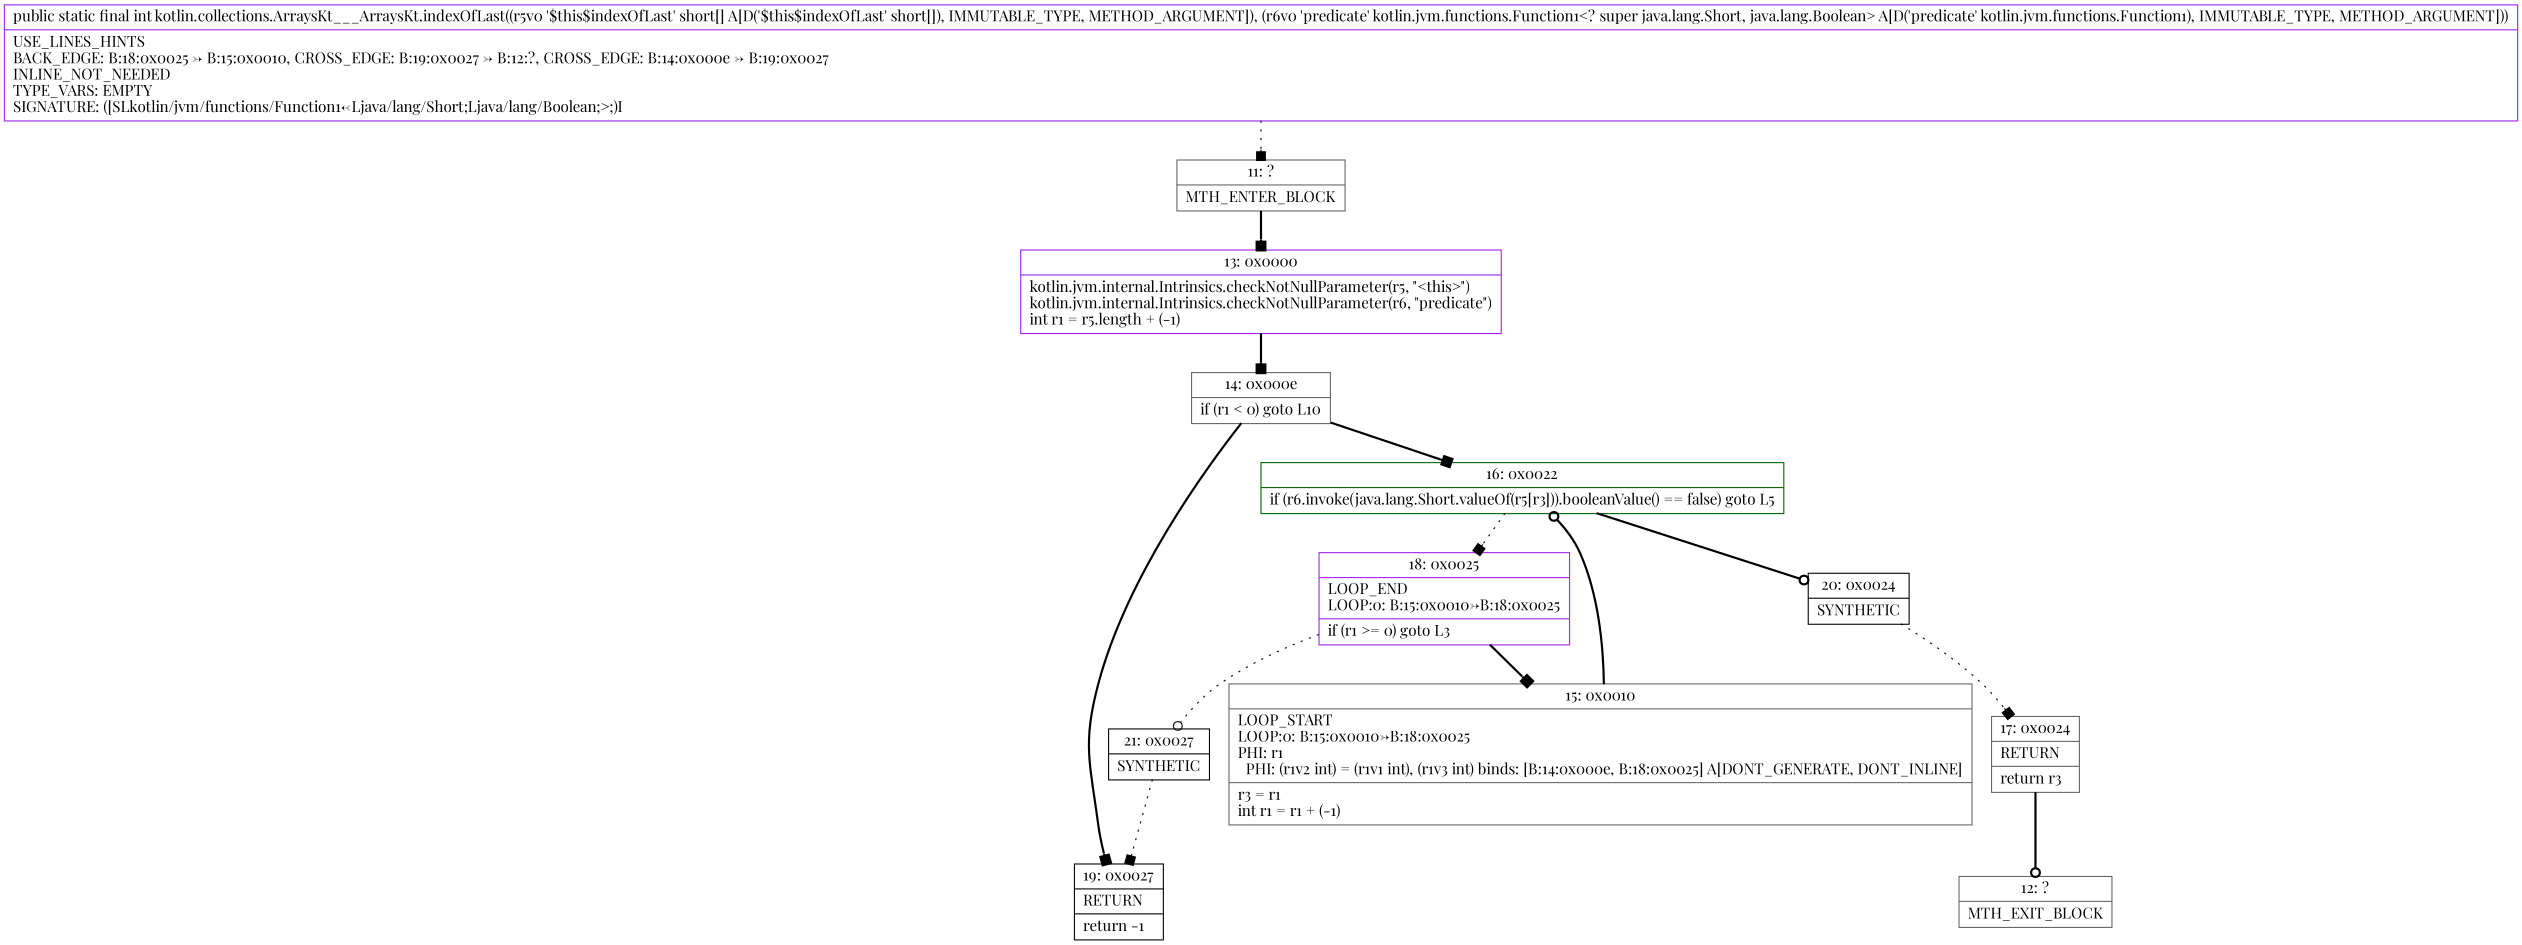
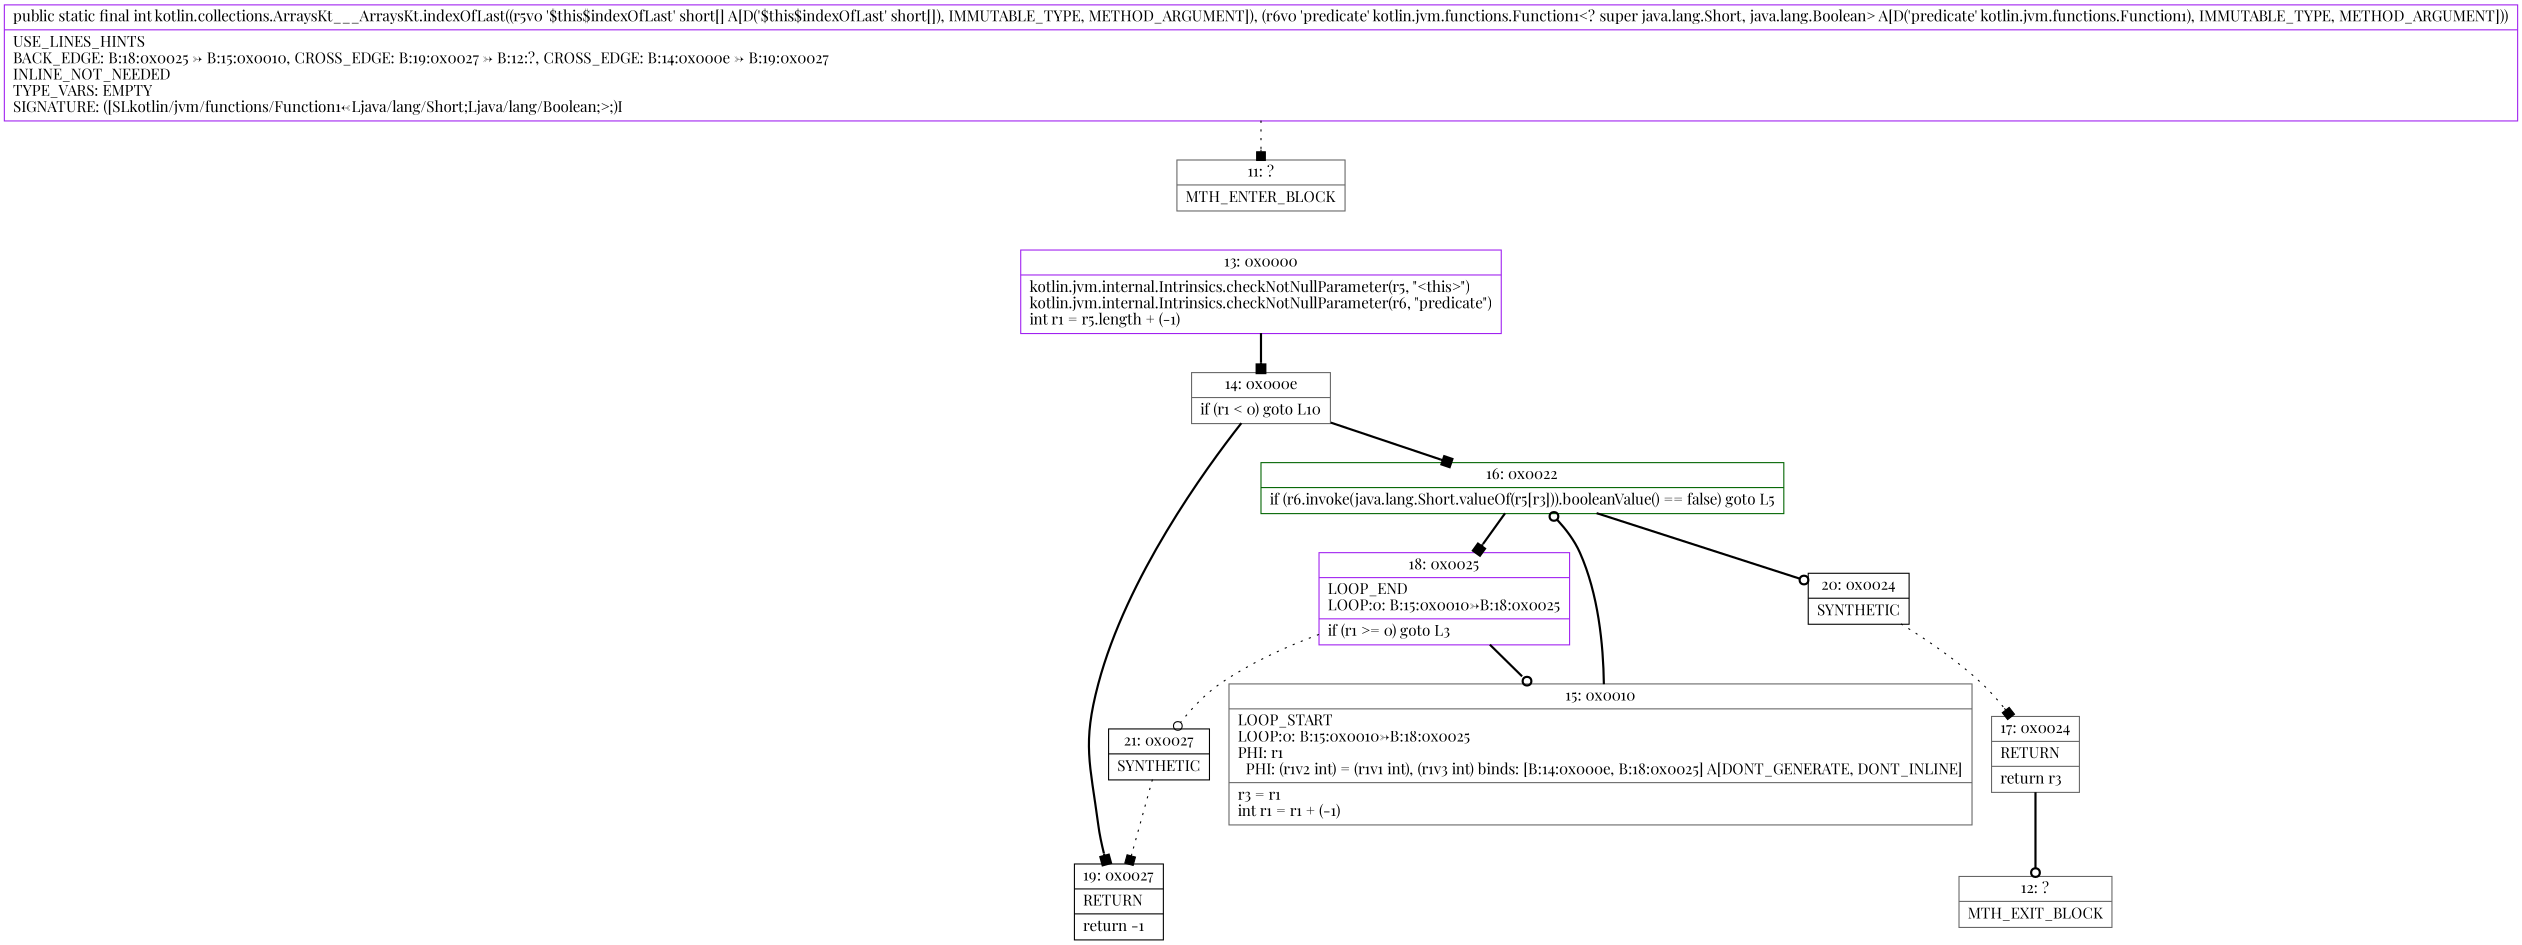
(1261, 225) -> none
(1494, 529) -> (1494, 529)
(1506, 660) -> (1506, 660)
